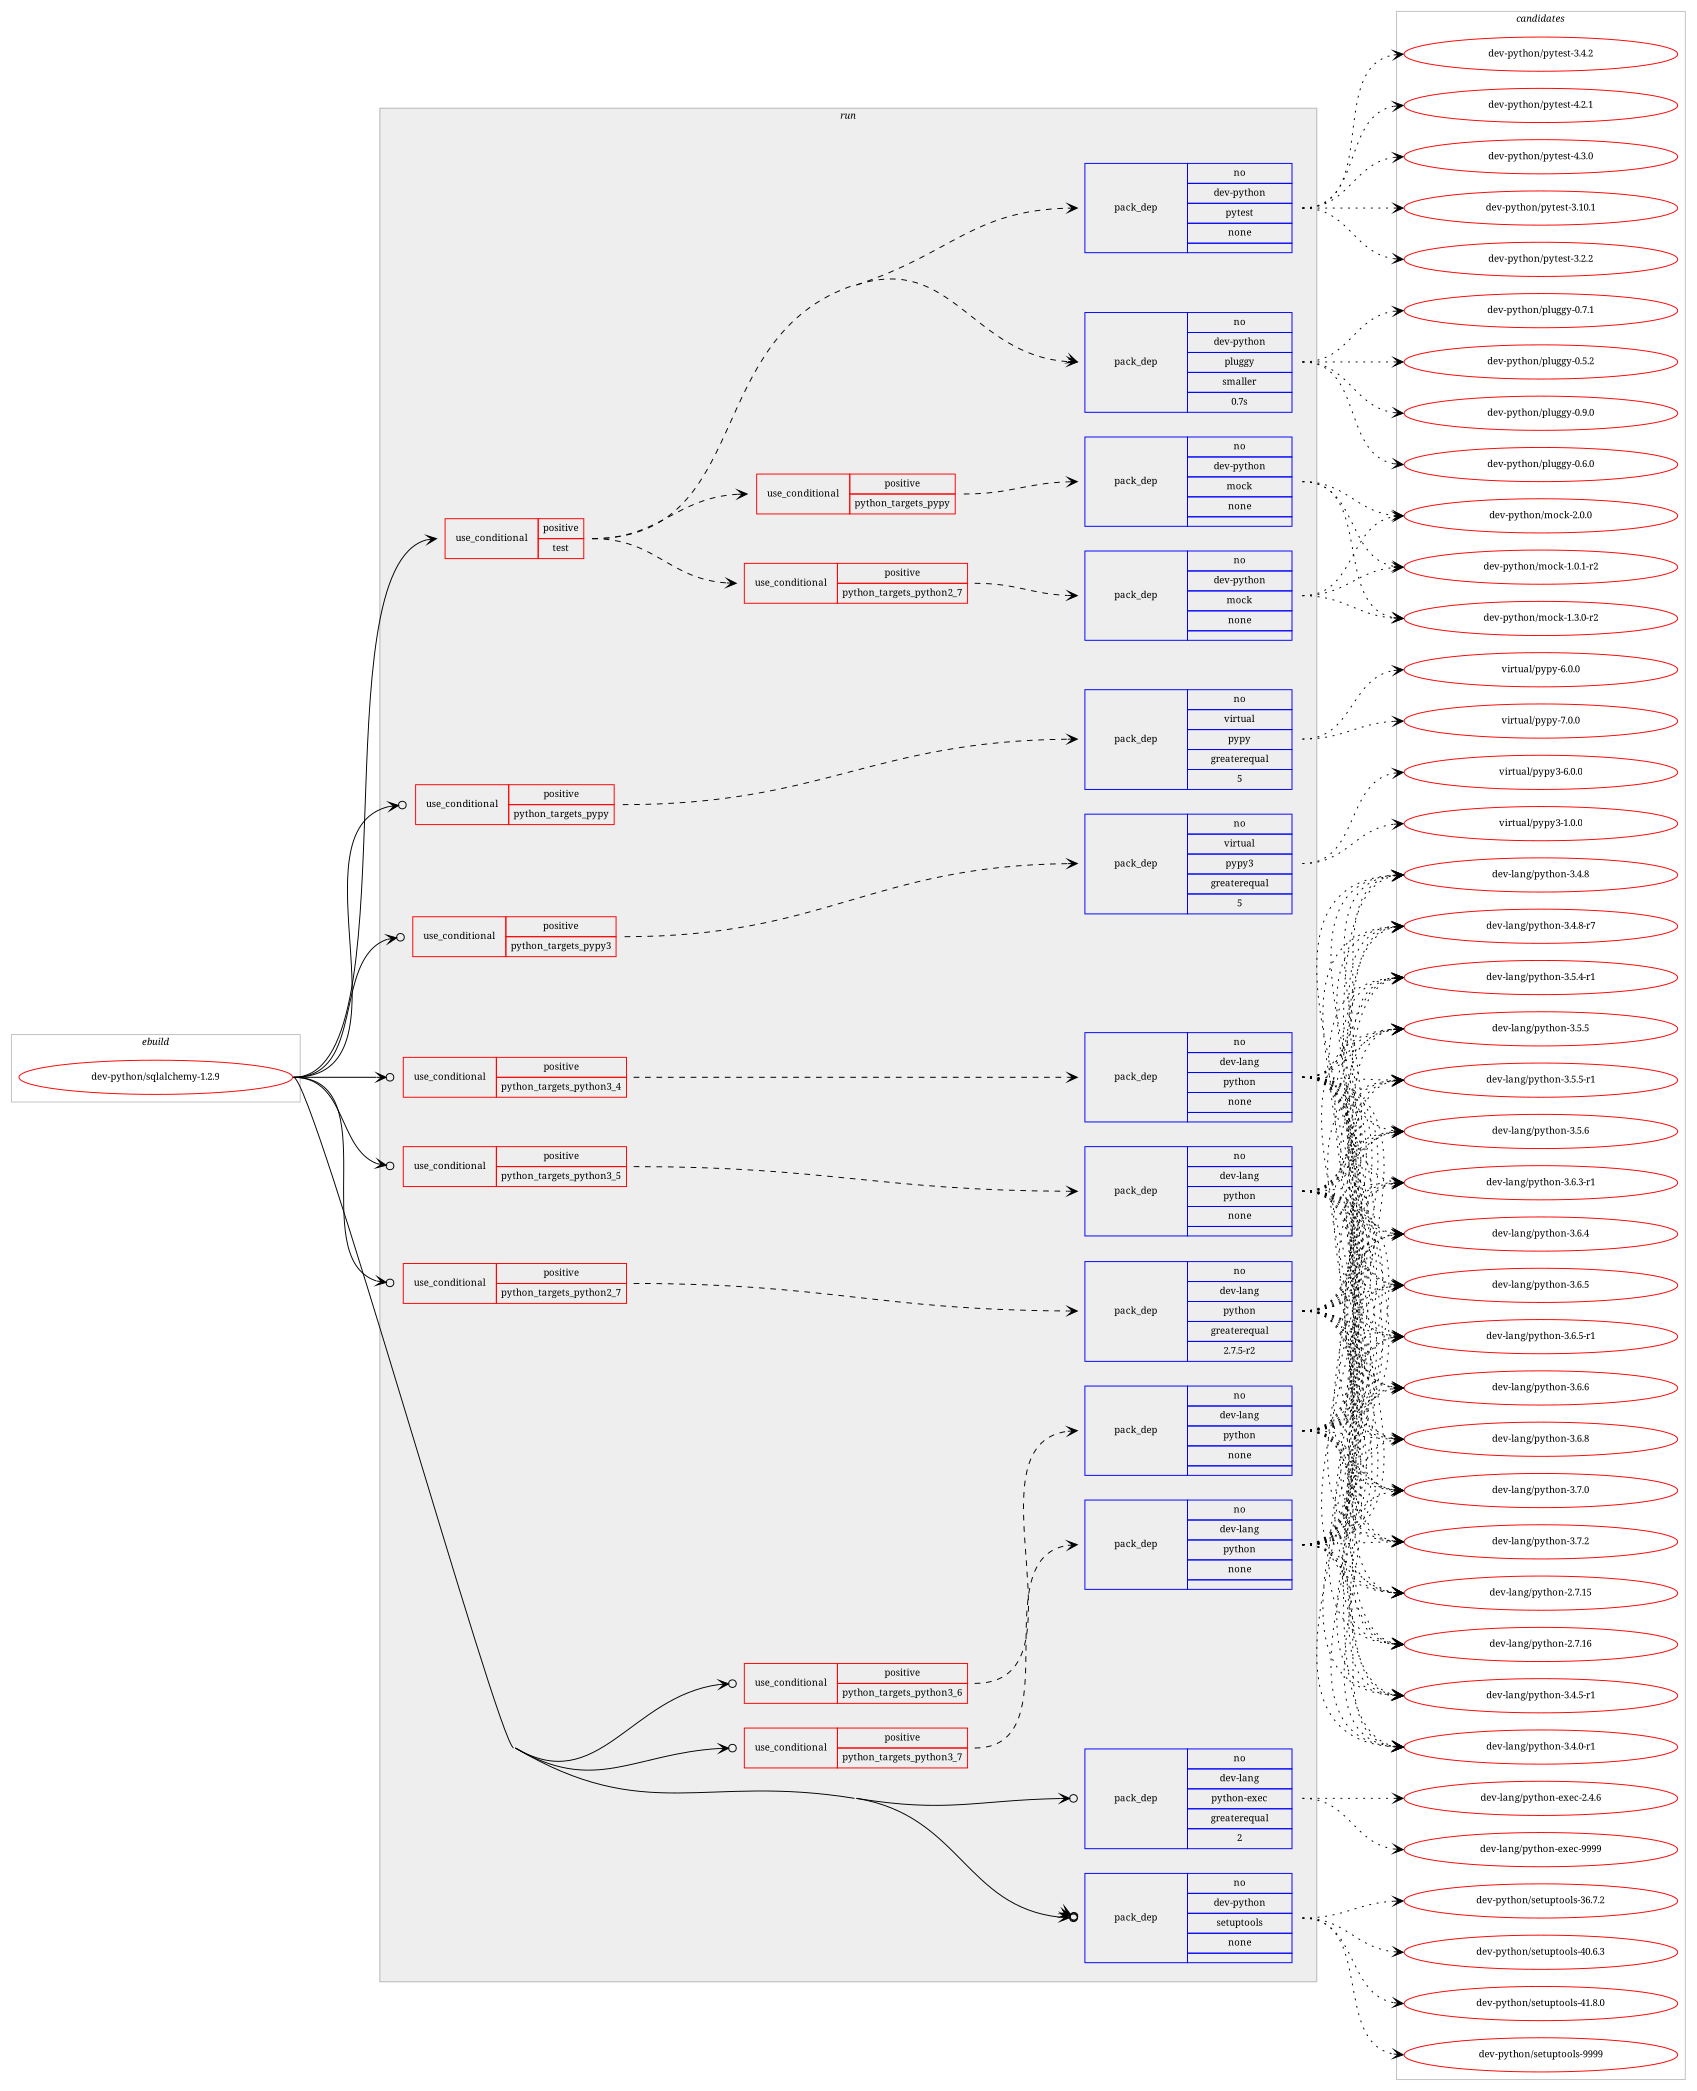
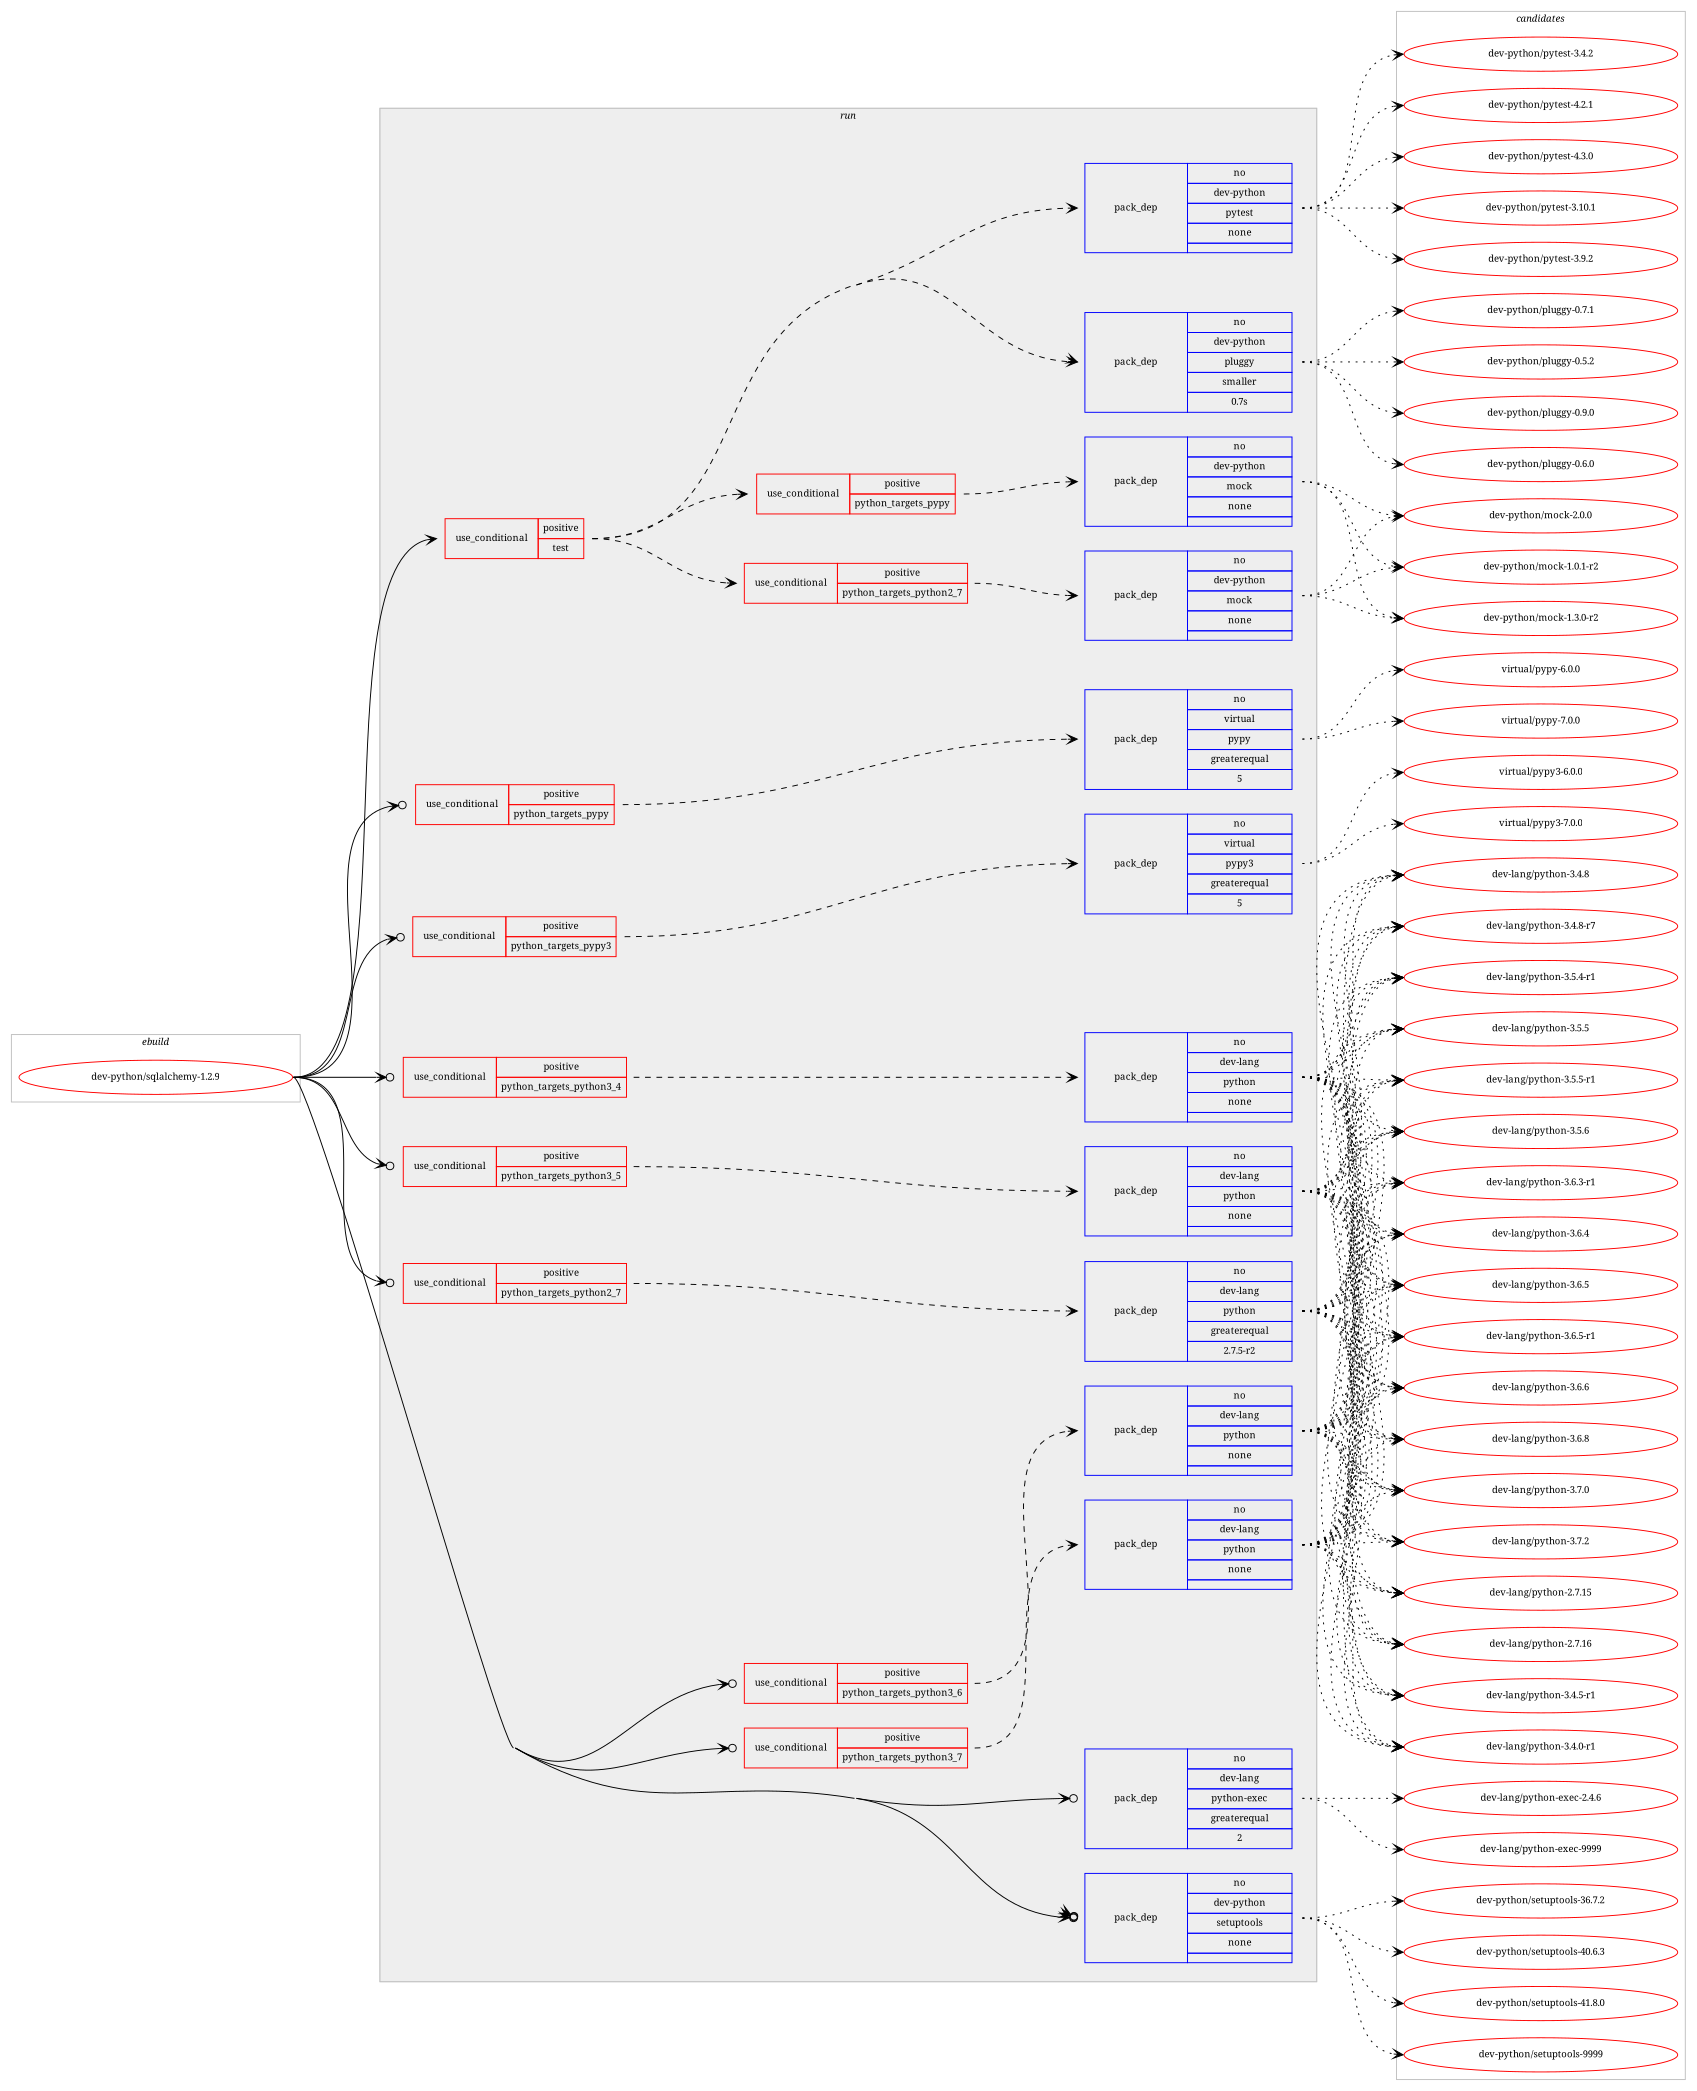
(1541, 259) -> (1541, 259)
(1541, 824) -> (1541, 824)
